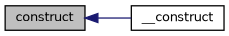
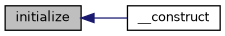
(45, 18) -> (43, 18)
